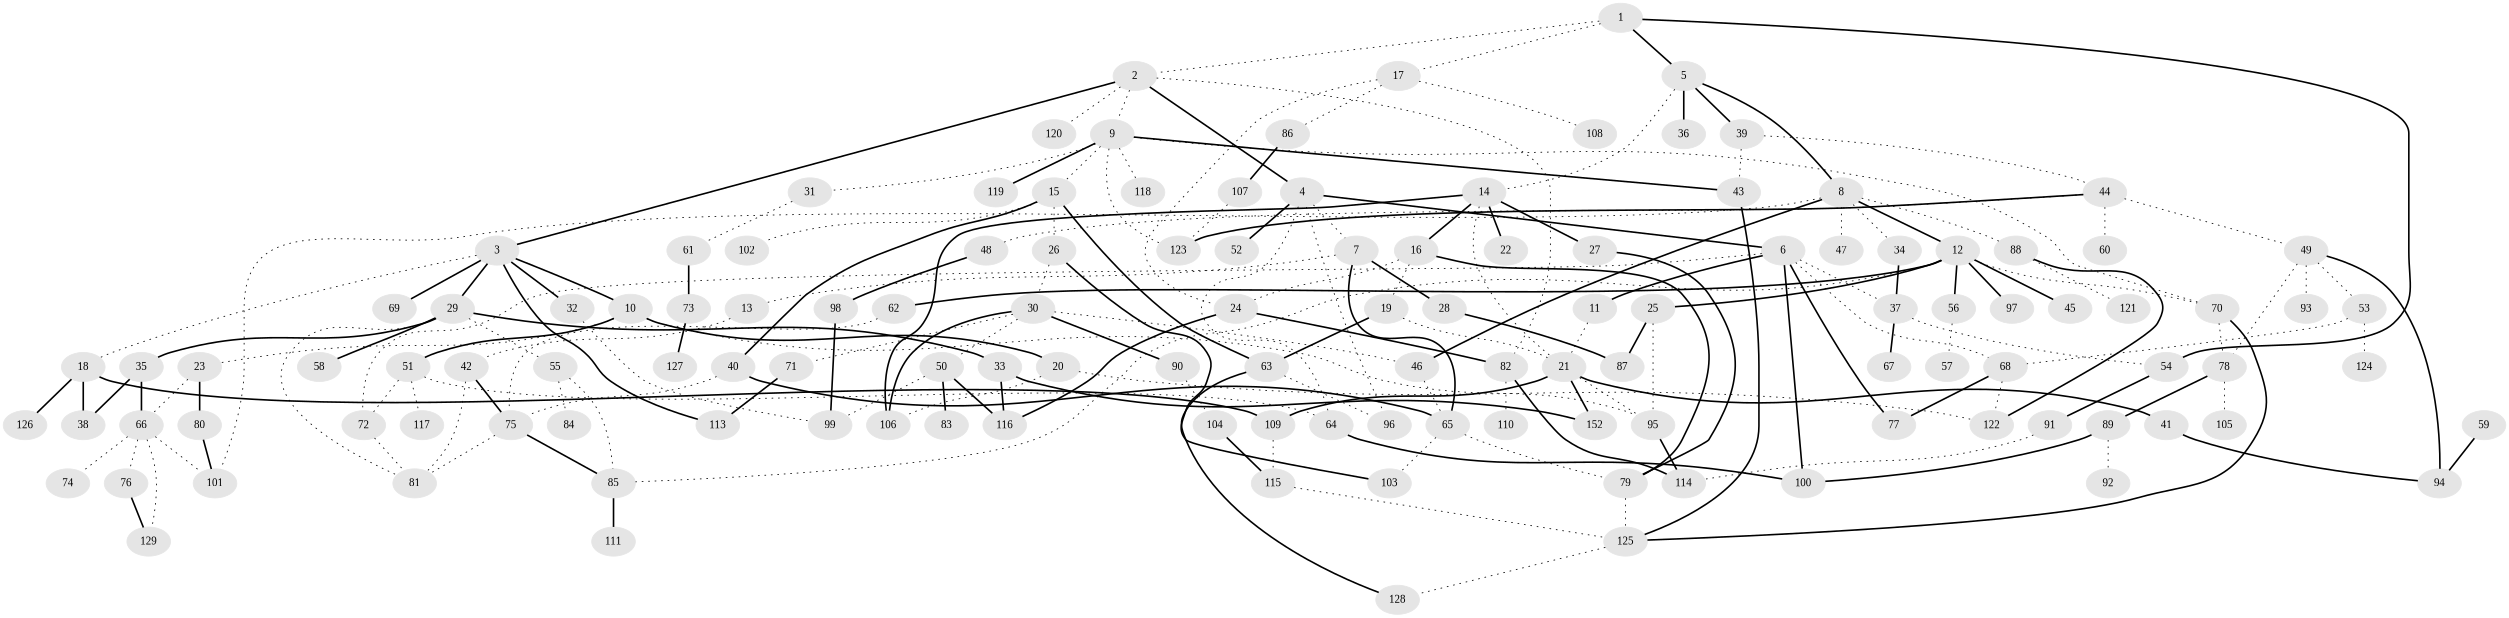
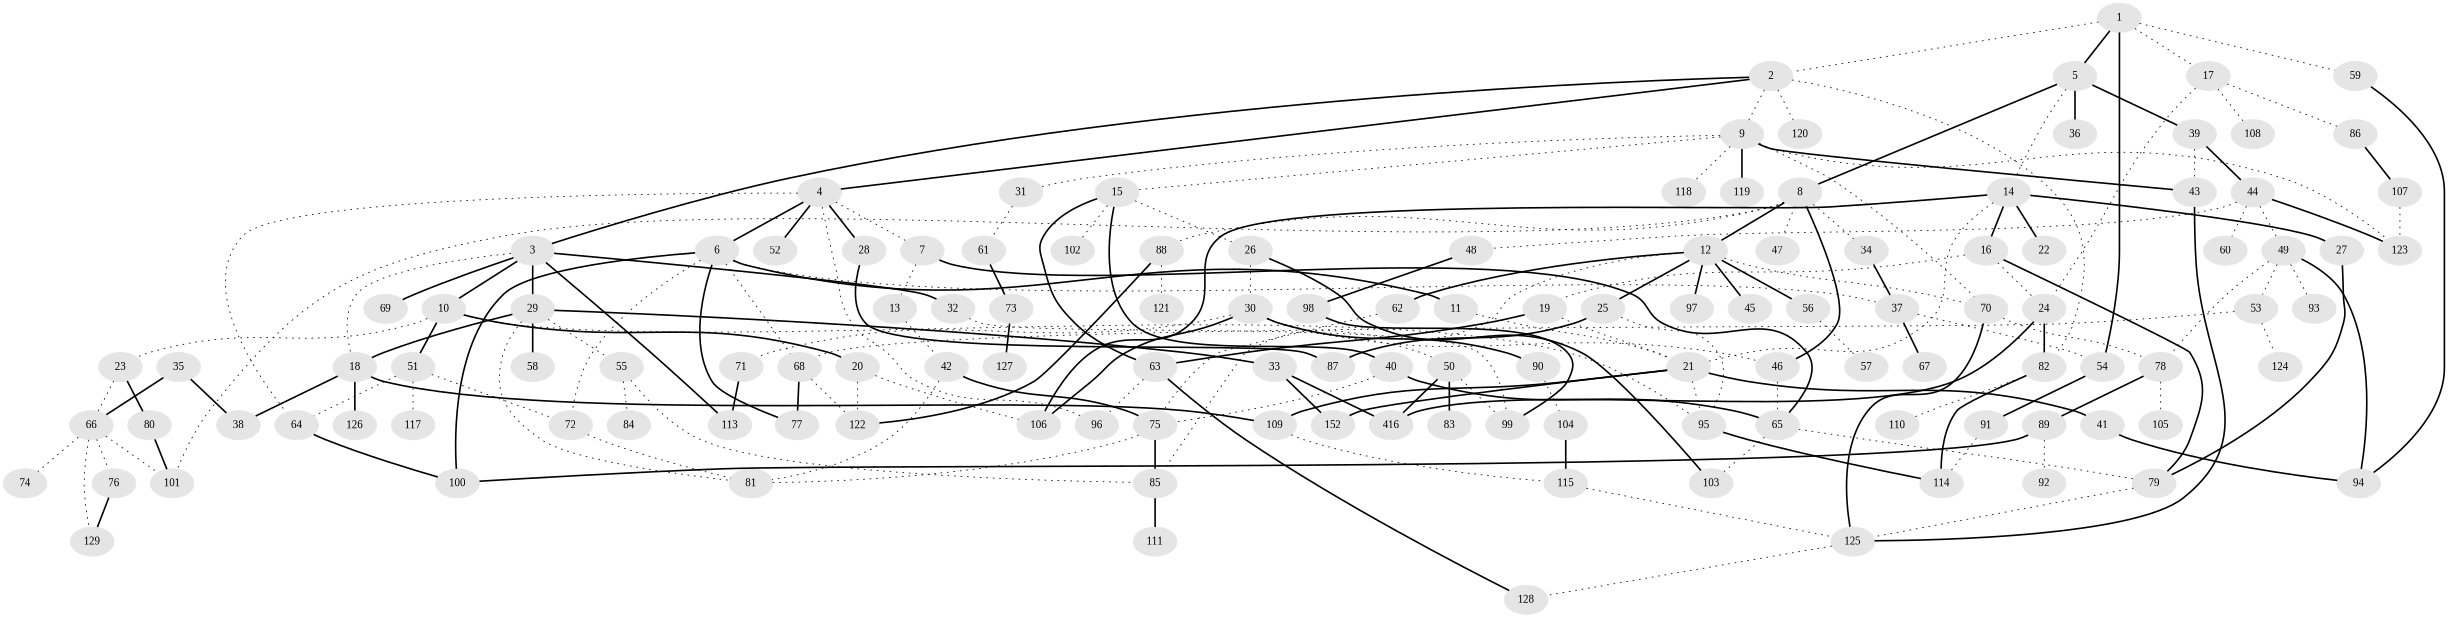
none -> (2237, 47)
(1927, 150) -> (2217, 156)
(1396, 277) -> (844, 225)
(297, 338) -> (441, 333)
(1005, 425) -> (1391, 425)
